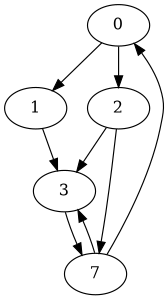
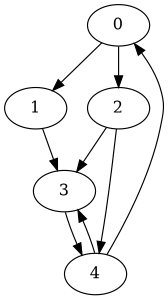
(96, 274) -> (96, 274)
